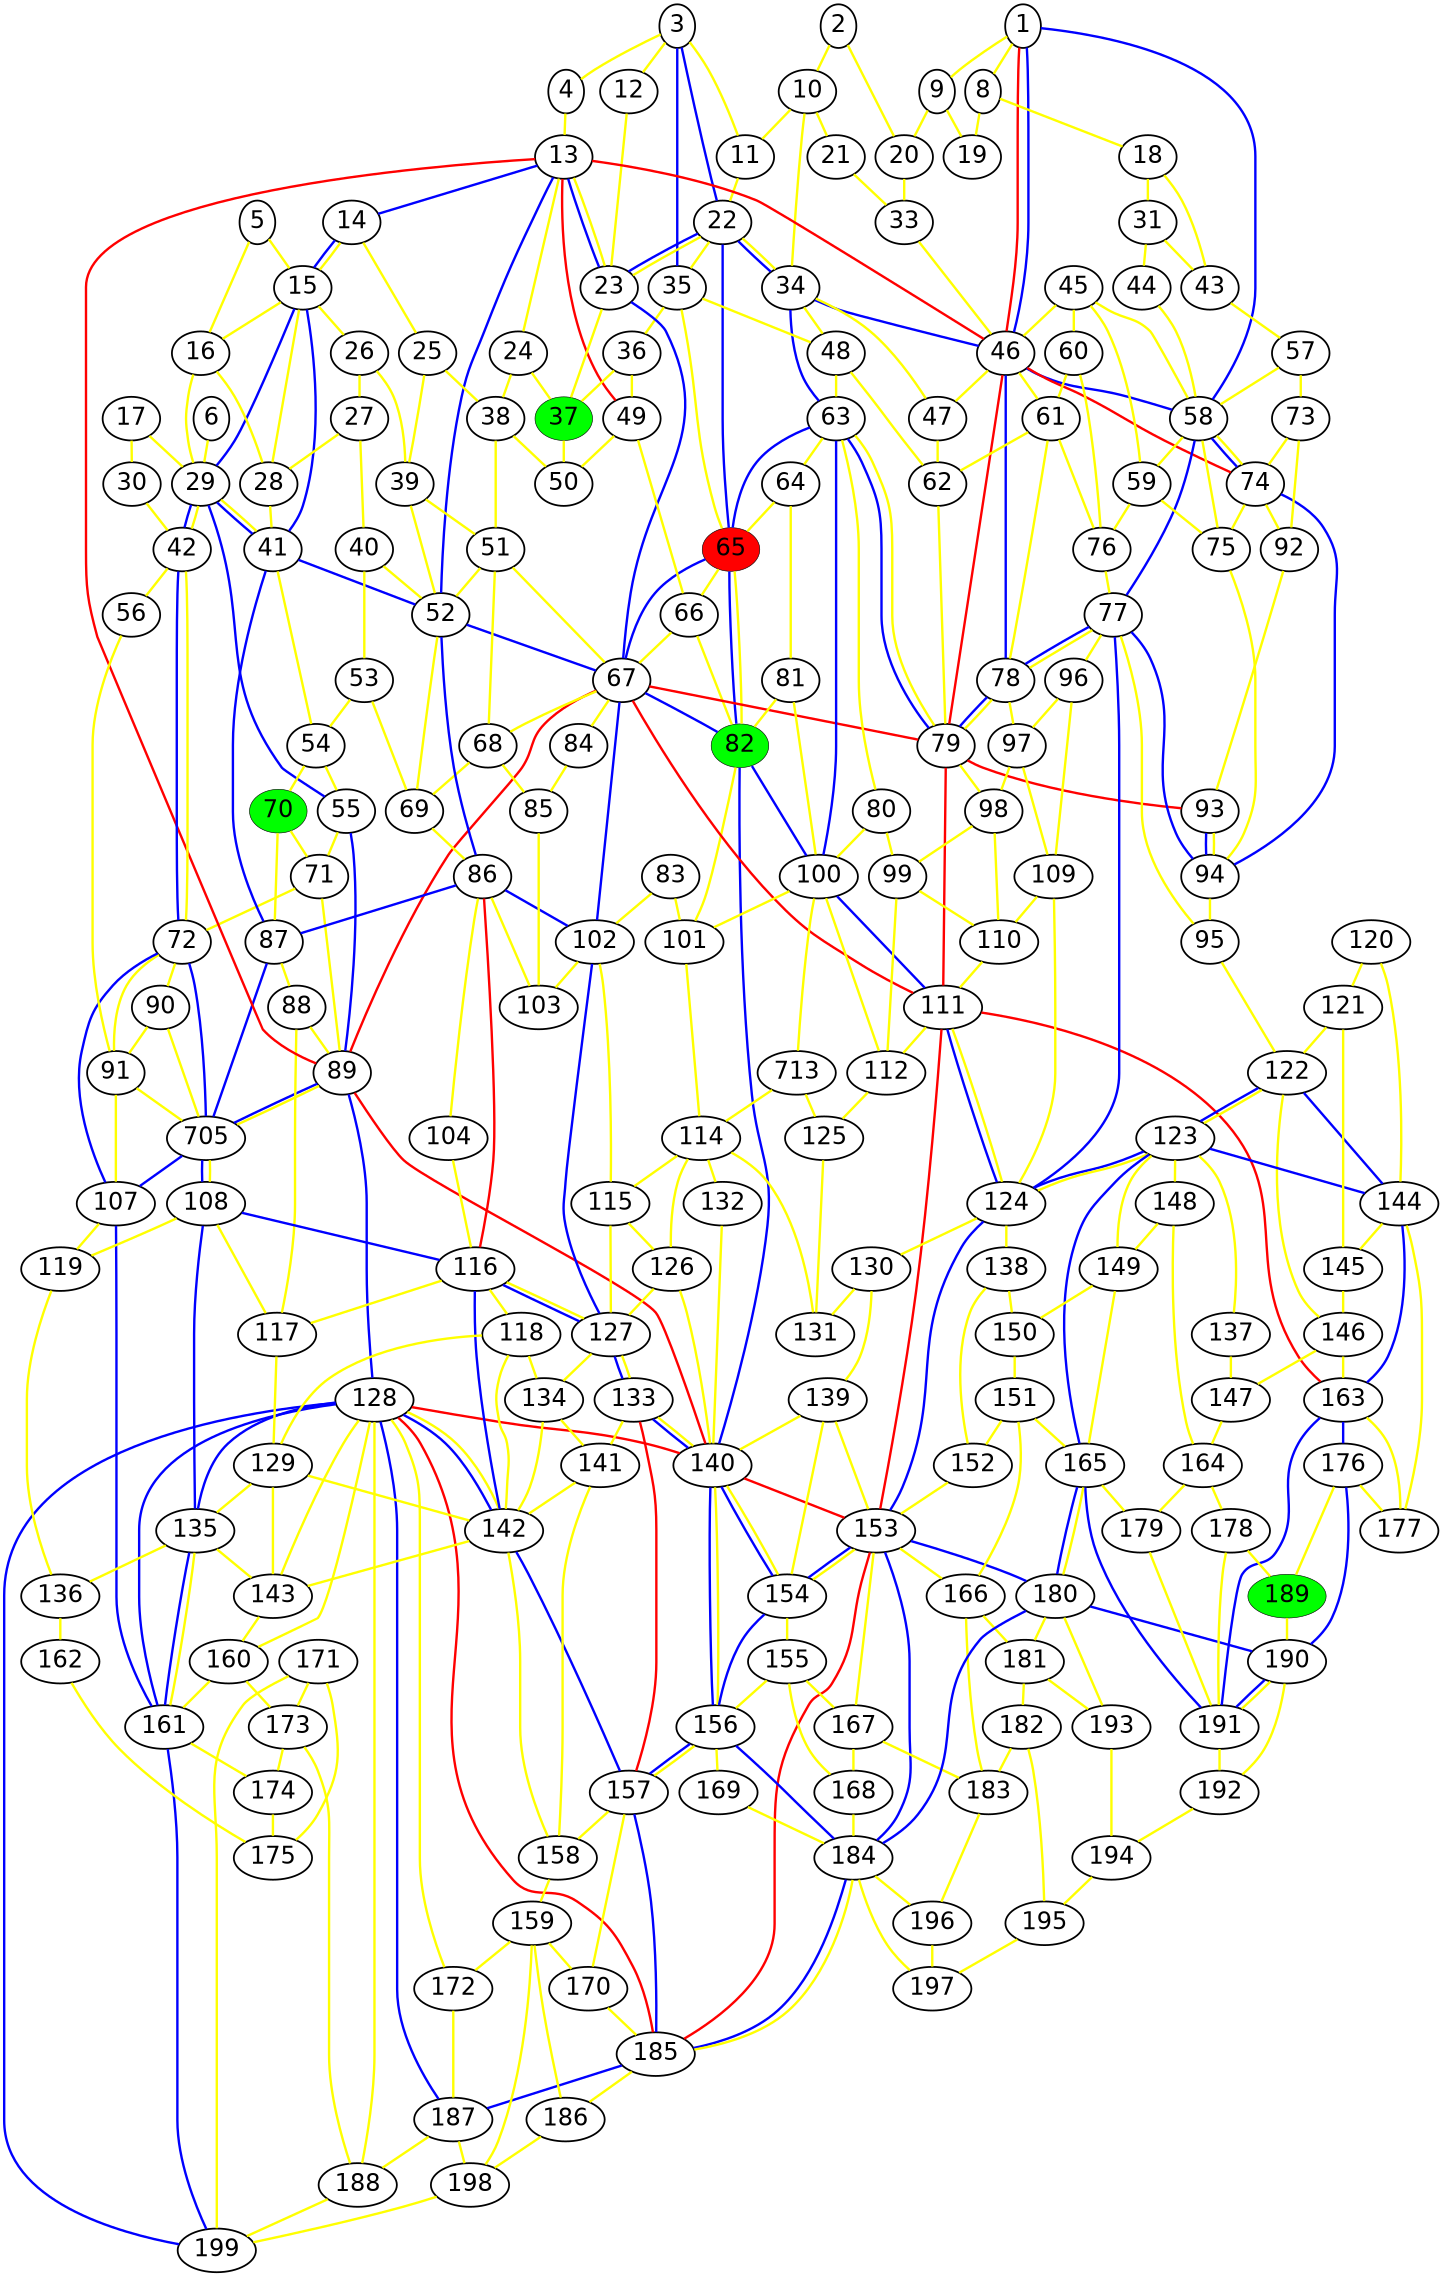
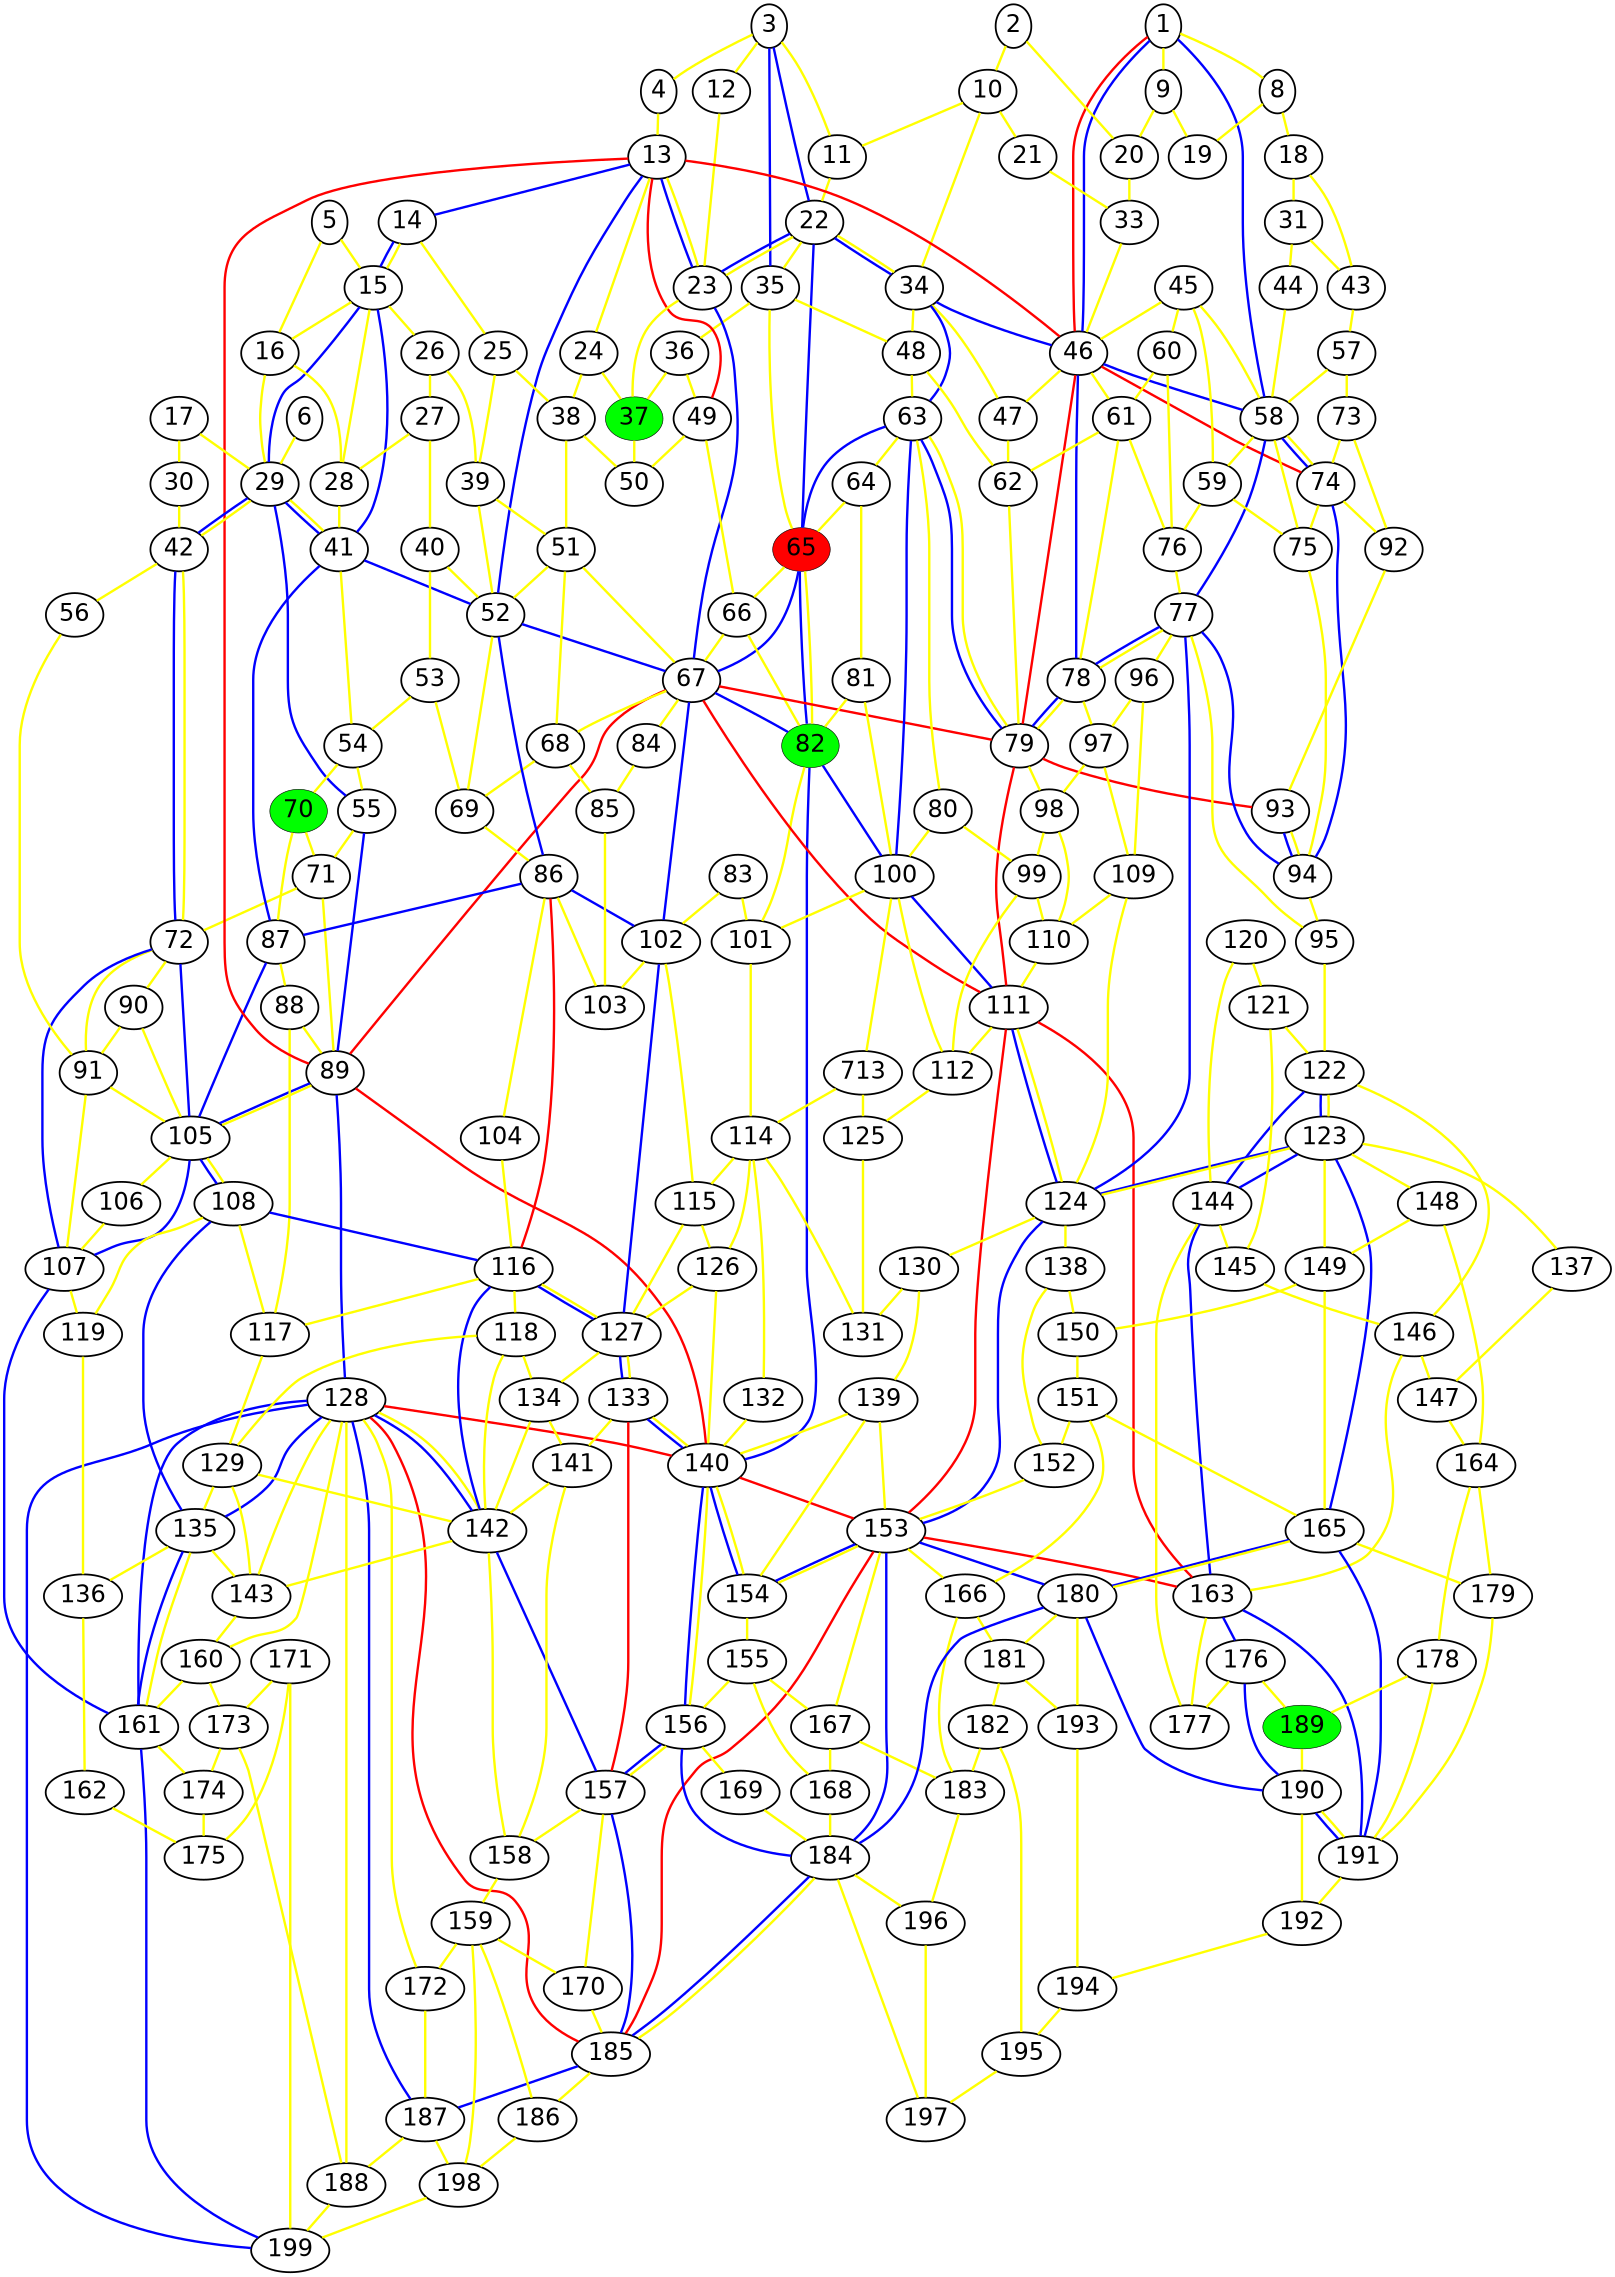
(206, 1138) -> (191, 1138)
none -> (121, 1204)
none -> (1051, 1560)
(734, 1656) -> none
